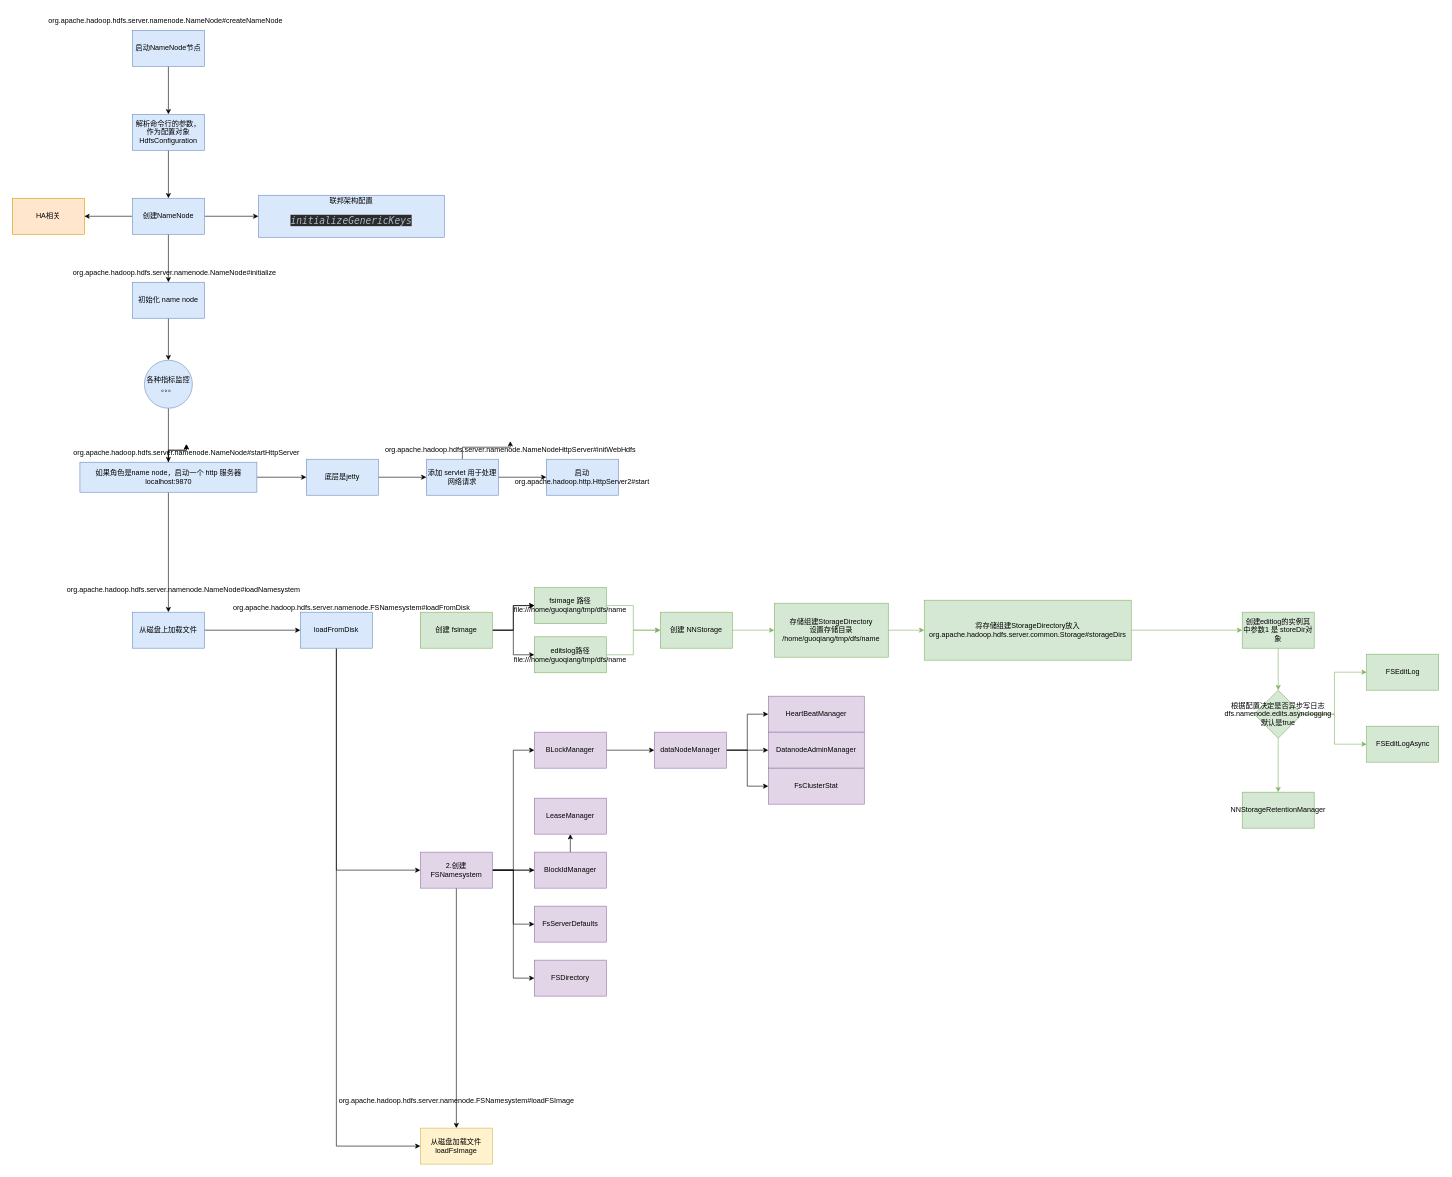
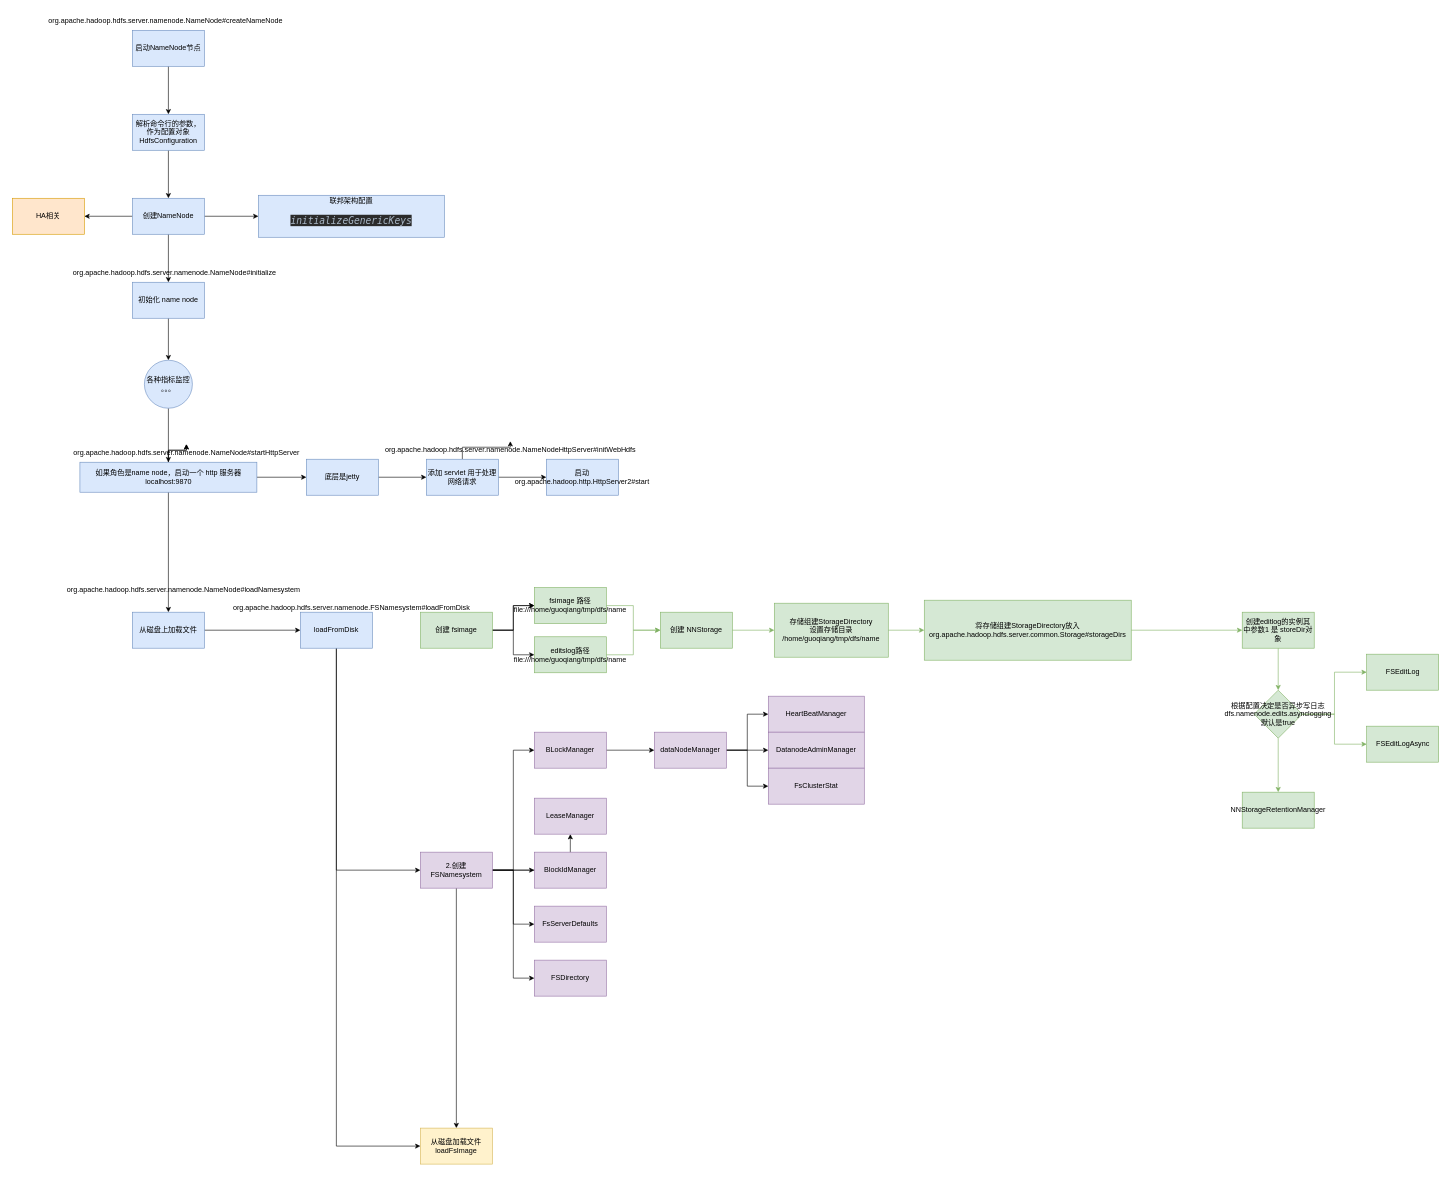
(456, 1101) -> none
